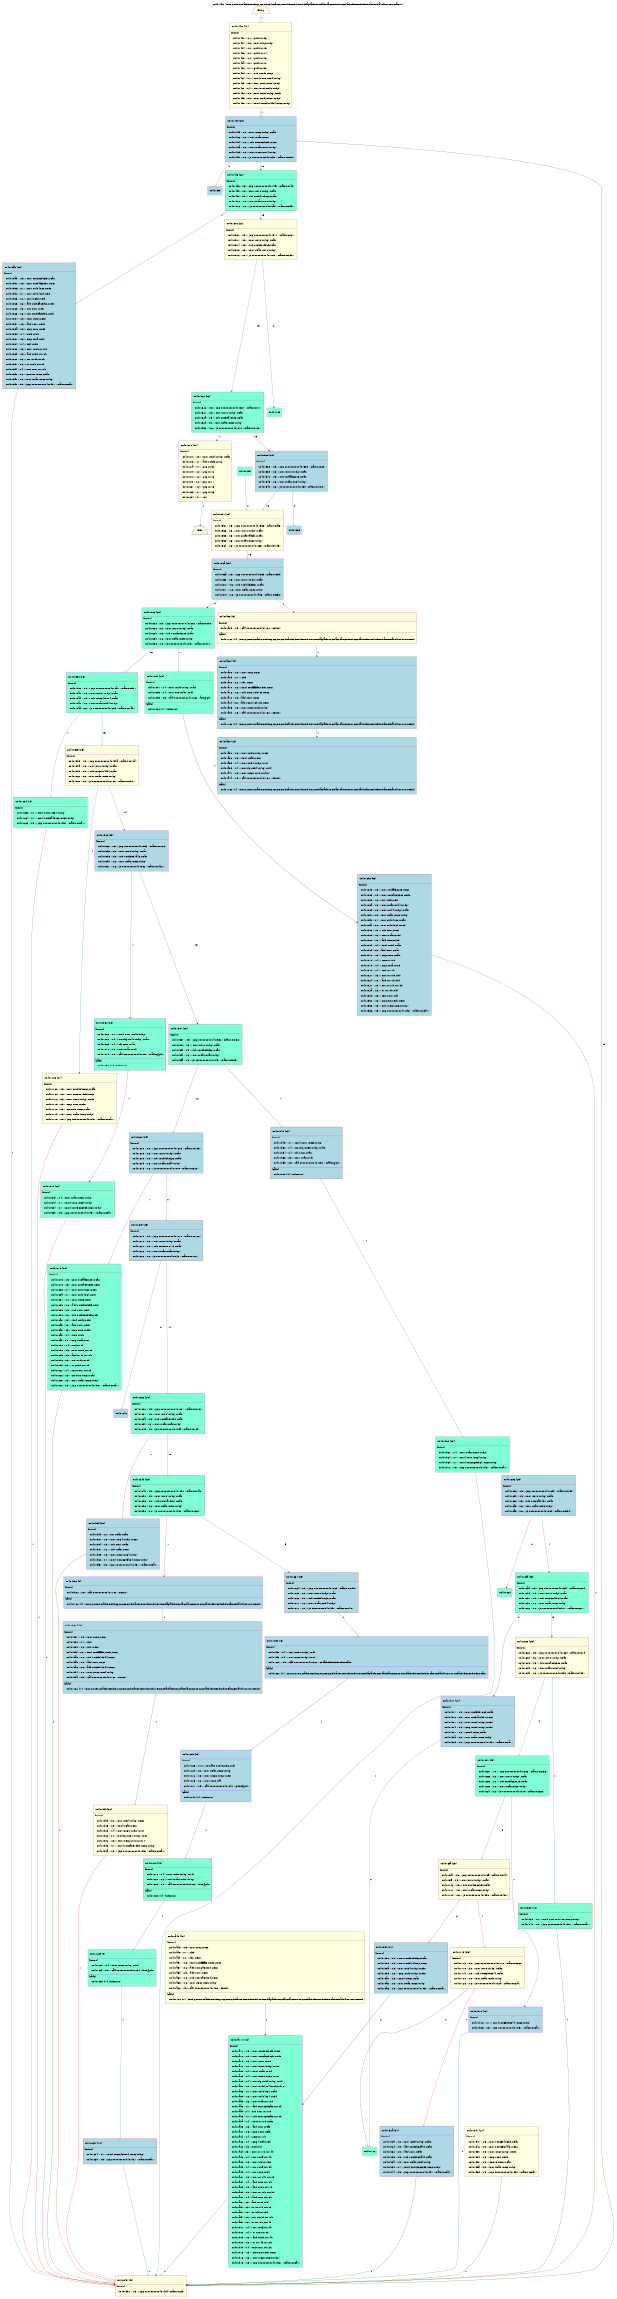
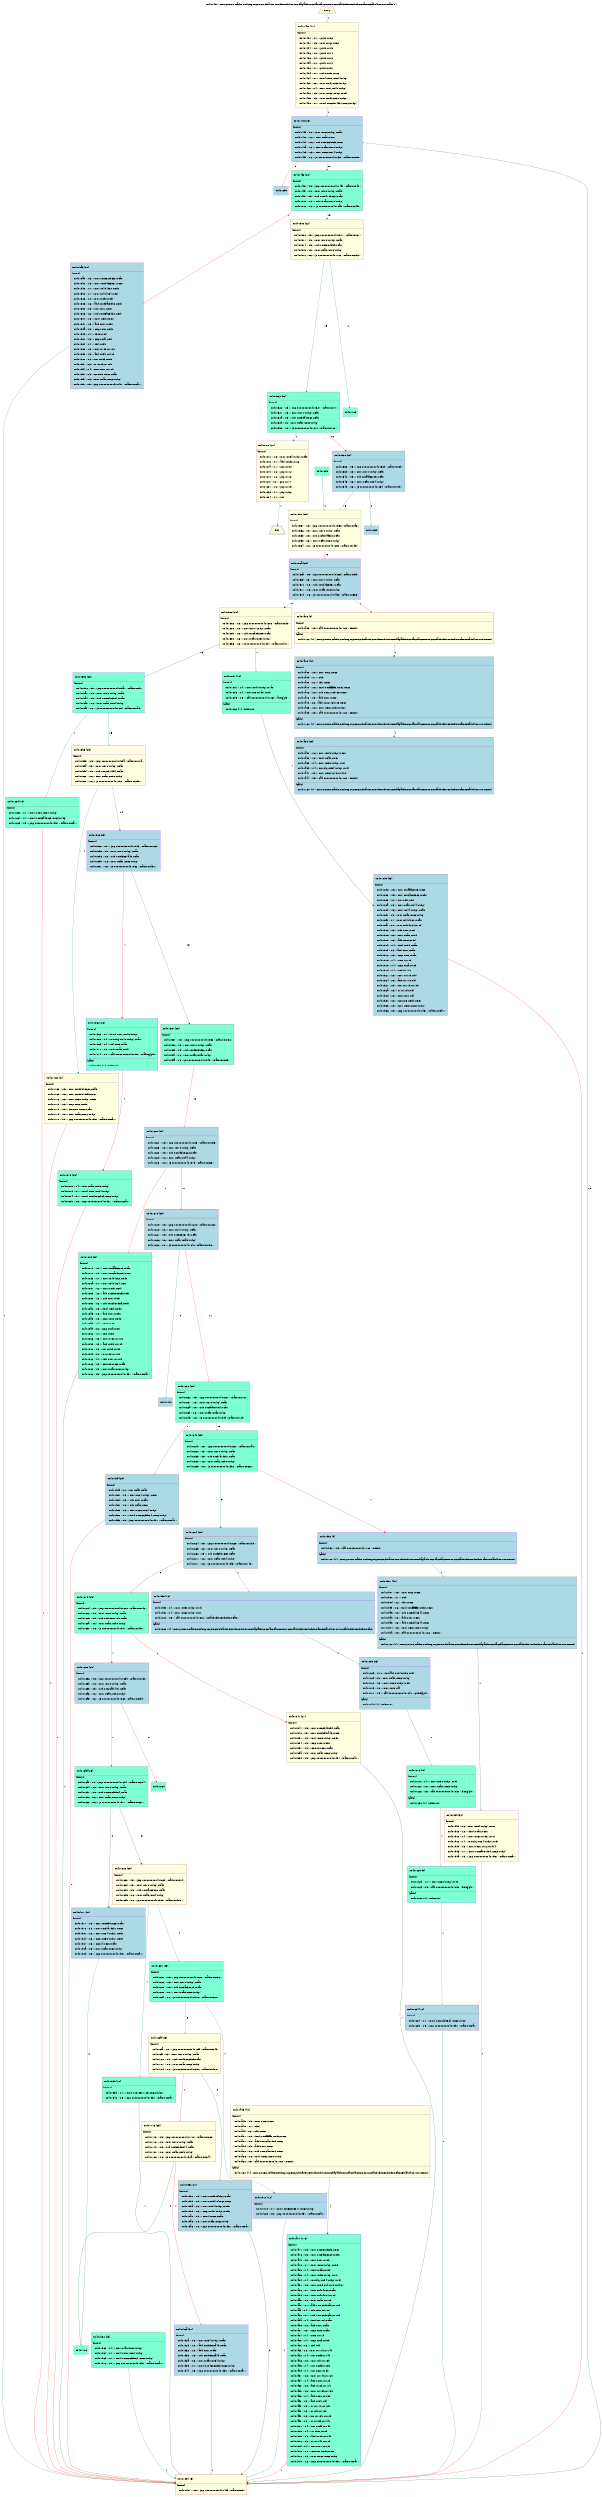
(178, 628) -> (255, 628)
(306, 1153) -> none
none -> (112, 1613)
(347, 2048) -> (268, 2354)
